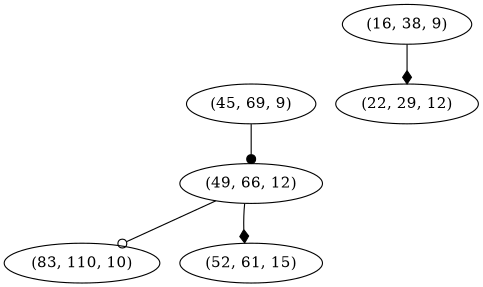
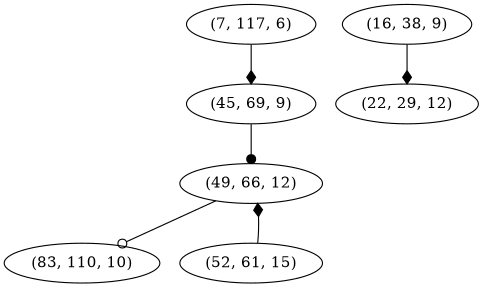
none -> (251, 24)
(244, 216) -> (259, 230)
